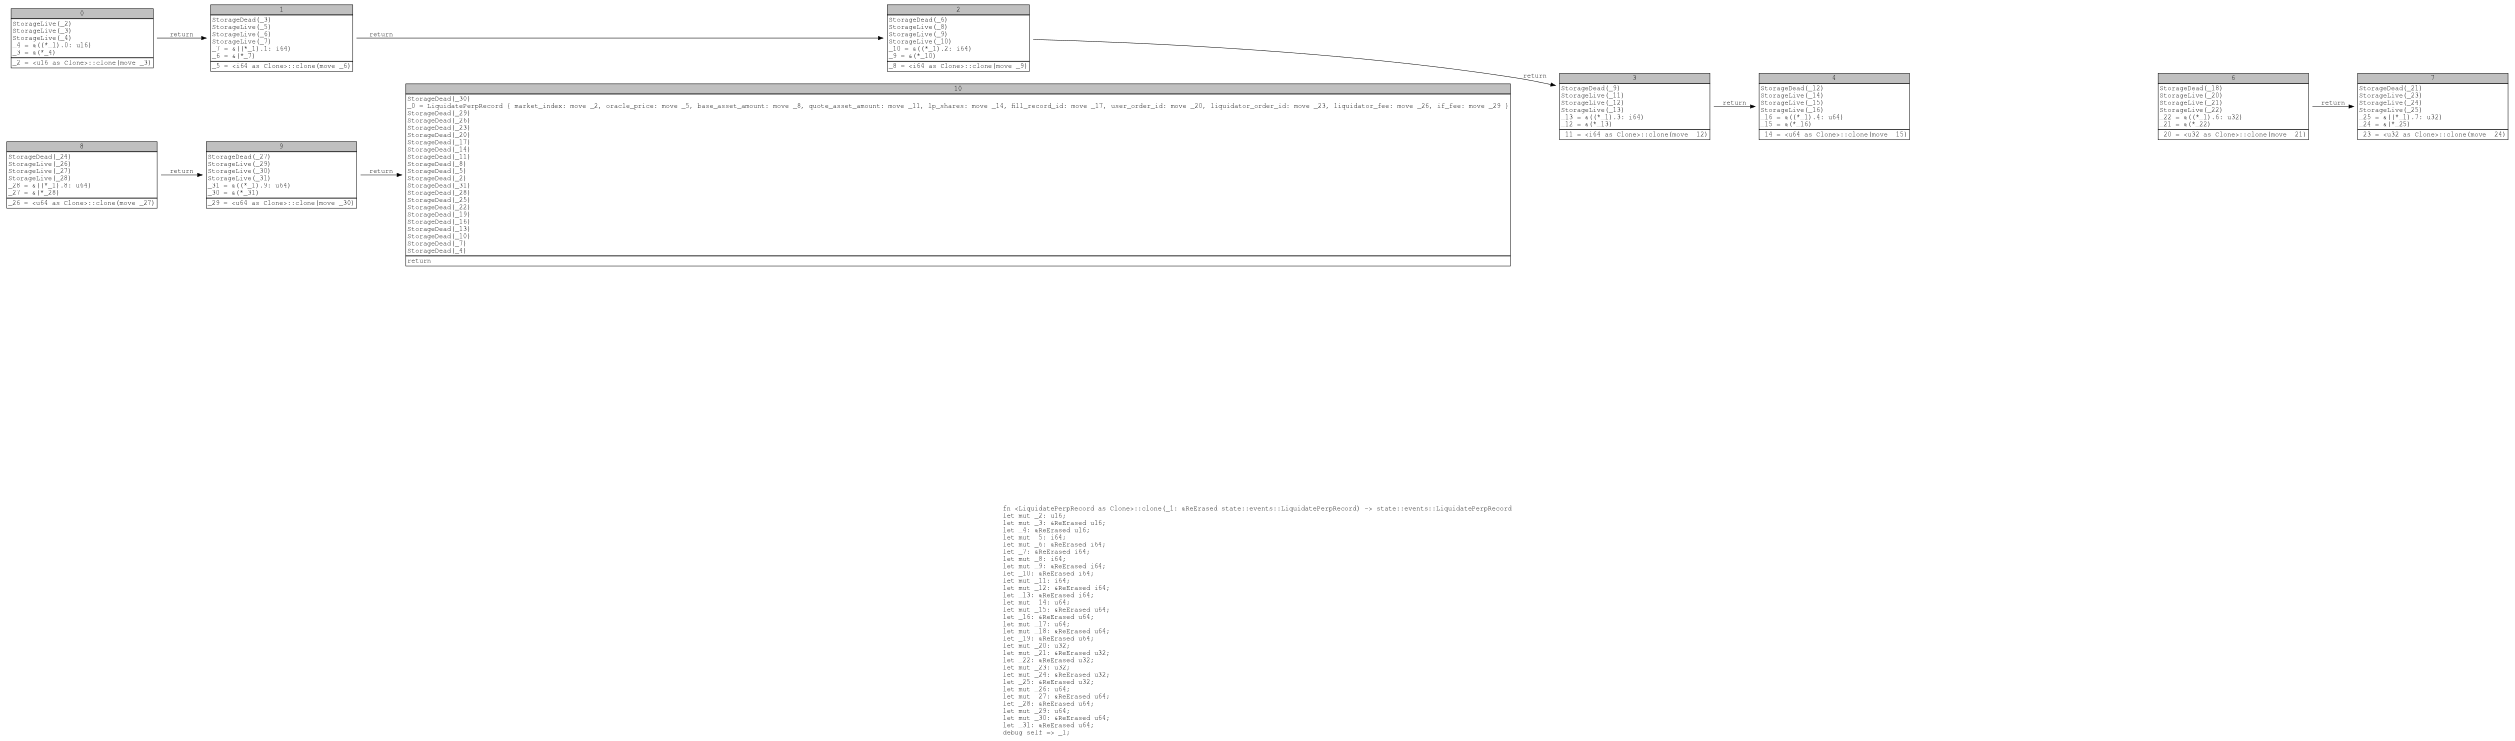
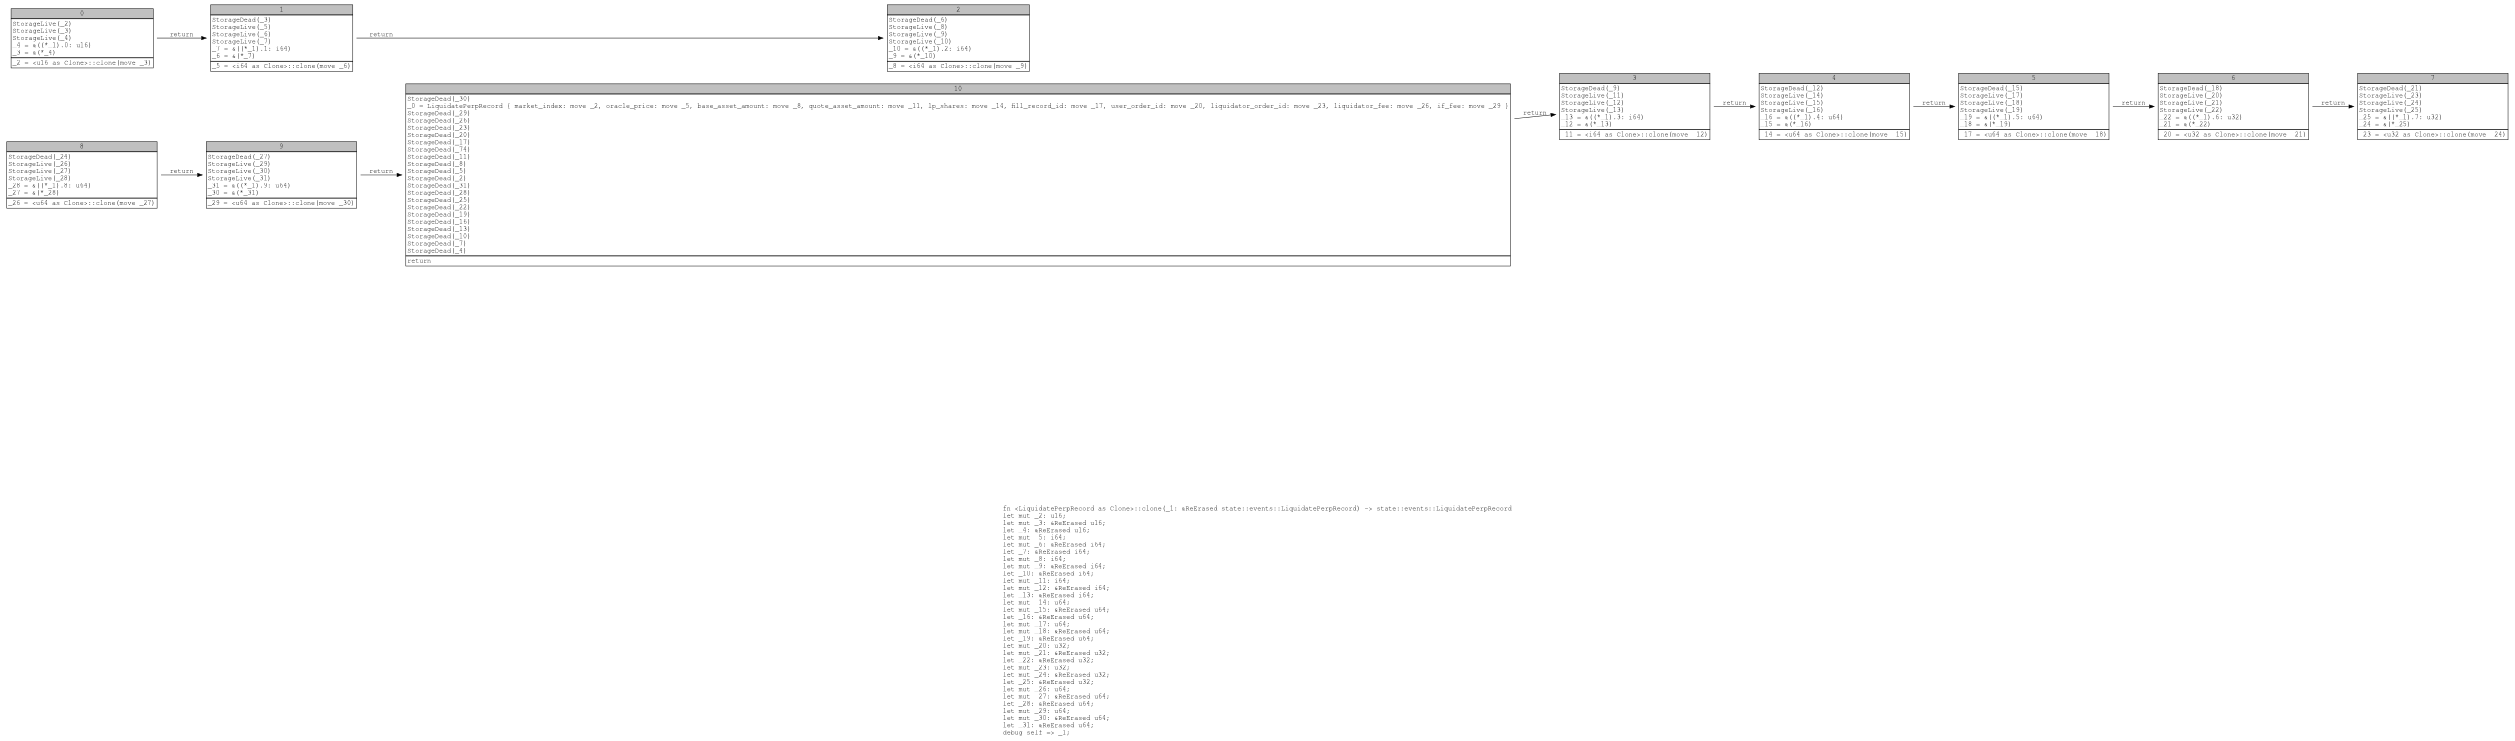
(1293, 53) -> (1533, 117)
none -> (2034, 107)
(439, 149) -> (439, 149)
